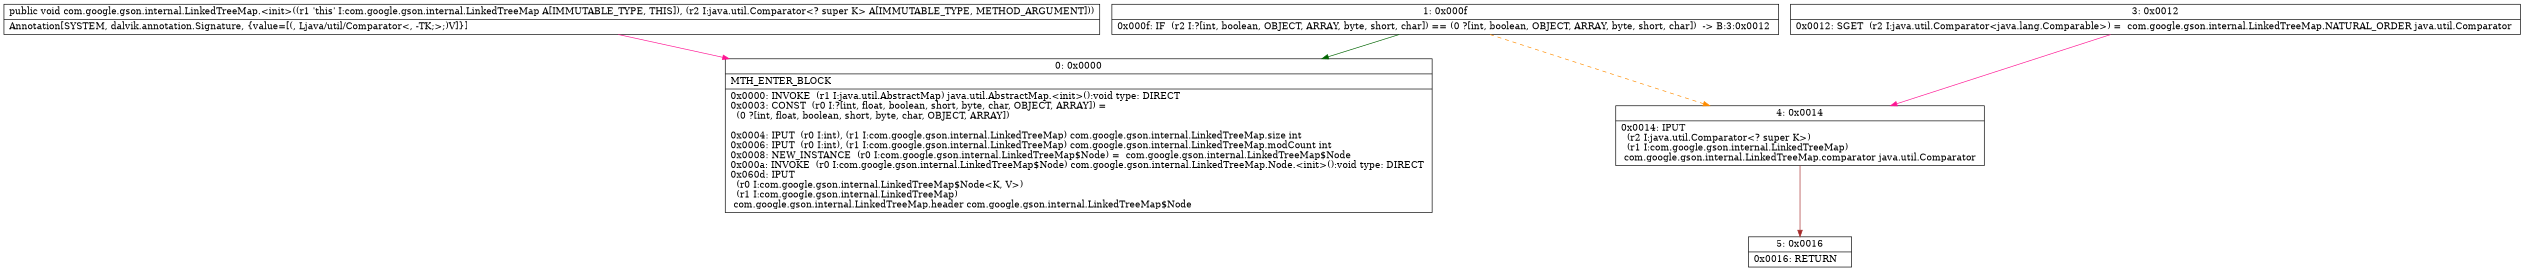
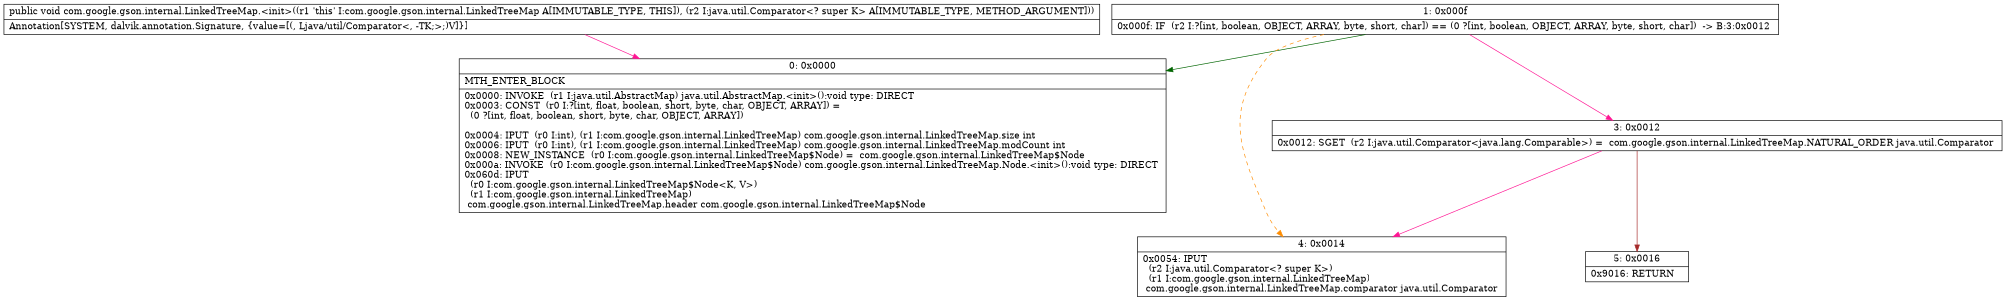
none -> (1538, 76)
(1656, 128) -> (1178, 259)
(1800, 198) -> (1637, 198)
(1800, 259) -> (1637, 274)
